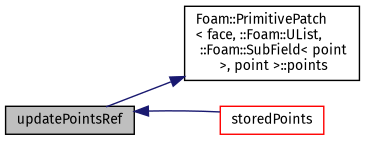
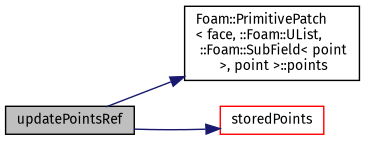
(184, 111) -> (170, 130)
